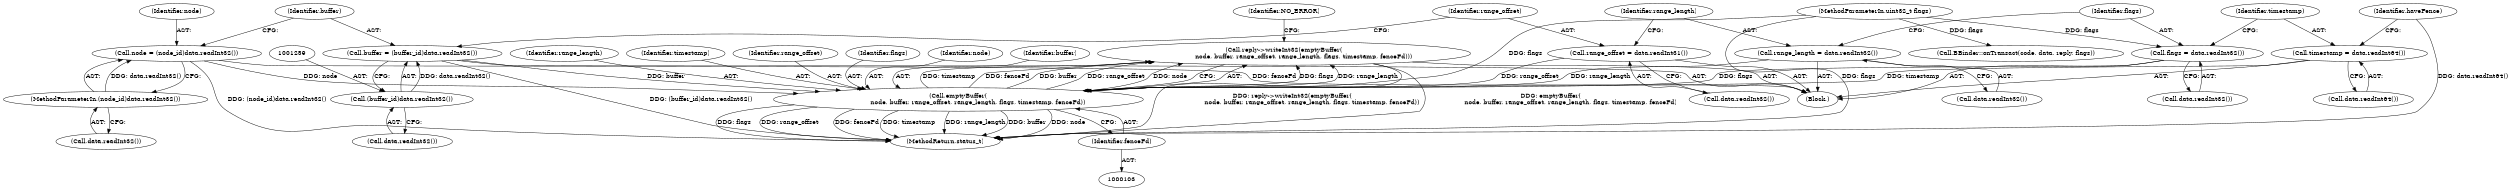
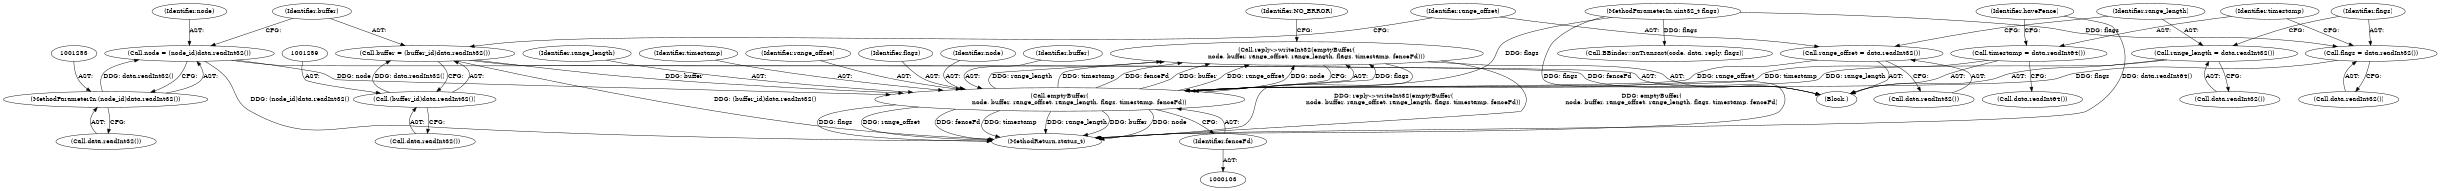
none -> (74, 53)
(1629, 53) -> (1862, 53)
(1952, 73) -> none
(2369, 77) -> none
